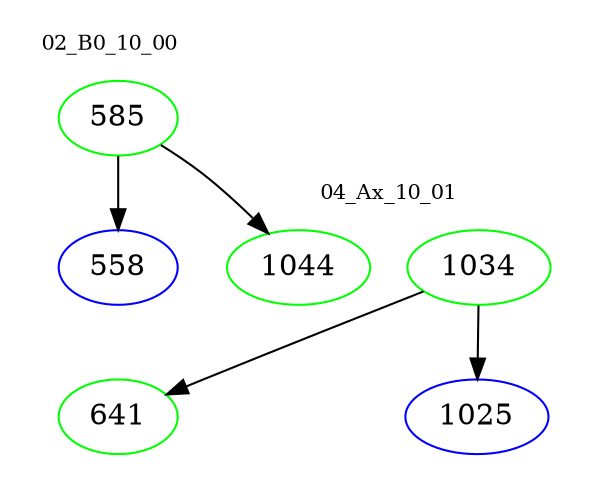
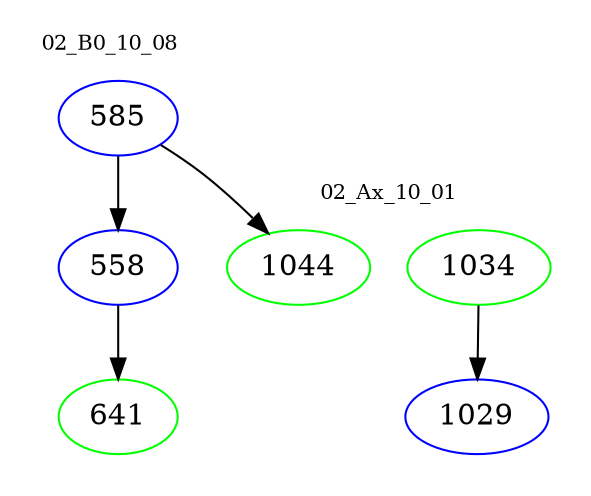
(110, 45) -> (110, 45)
(118, 118) -> (118, 118)
(389, 194) -> (389, 194)
(305, 339) -> (118, 332)
(477, 417) -> (477, 417)
